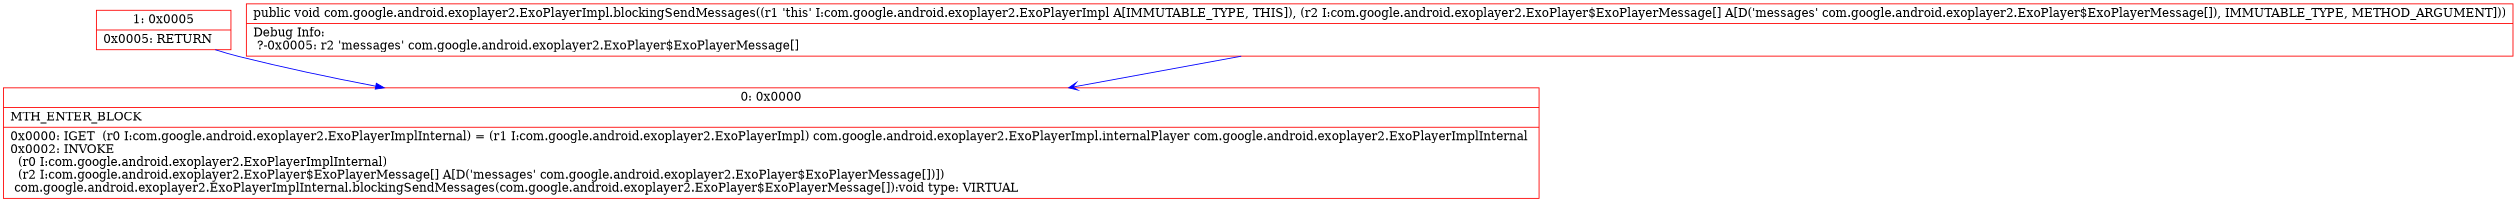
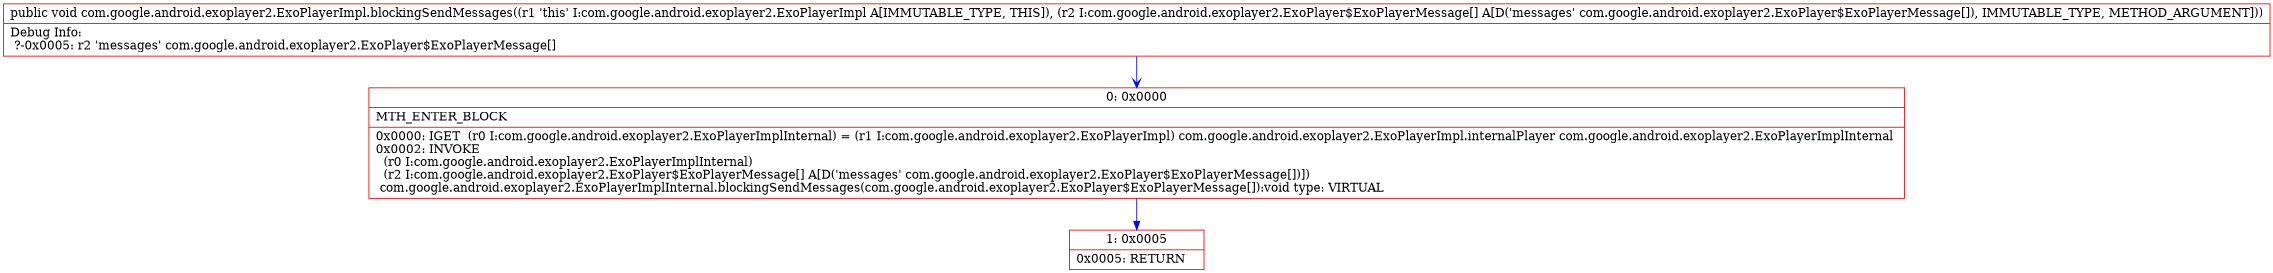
(295, 70) -> (1137, 210)
